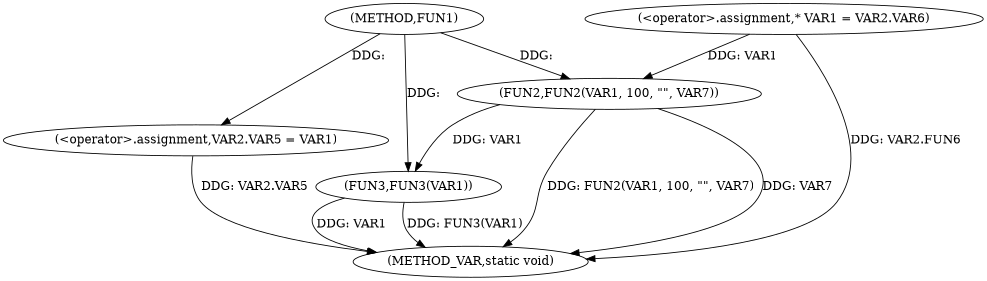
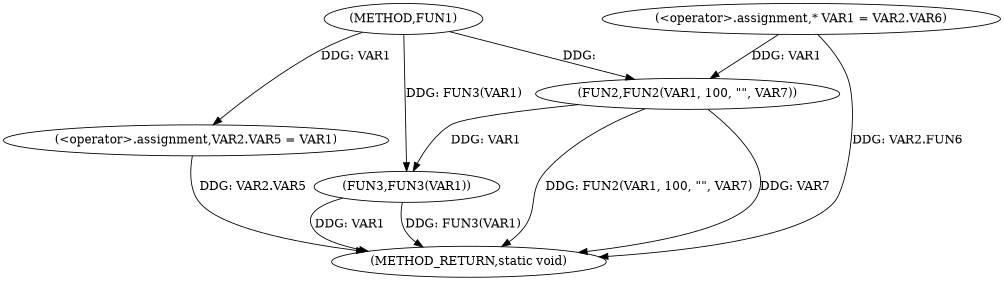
(370, 56) -> (356, 56)
(425, 94) -> (464, 94)
(471, 262) -> (469, 262)
